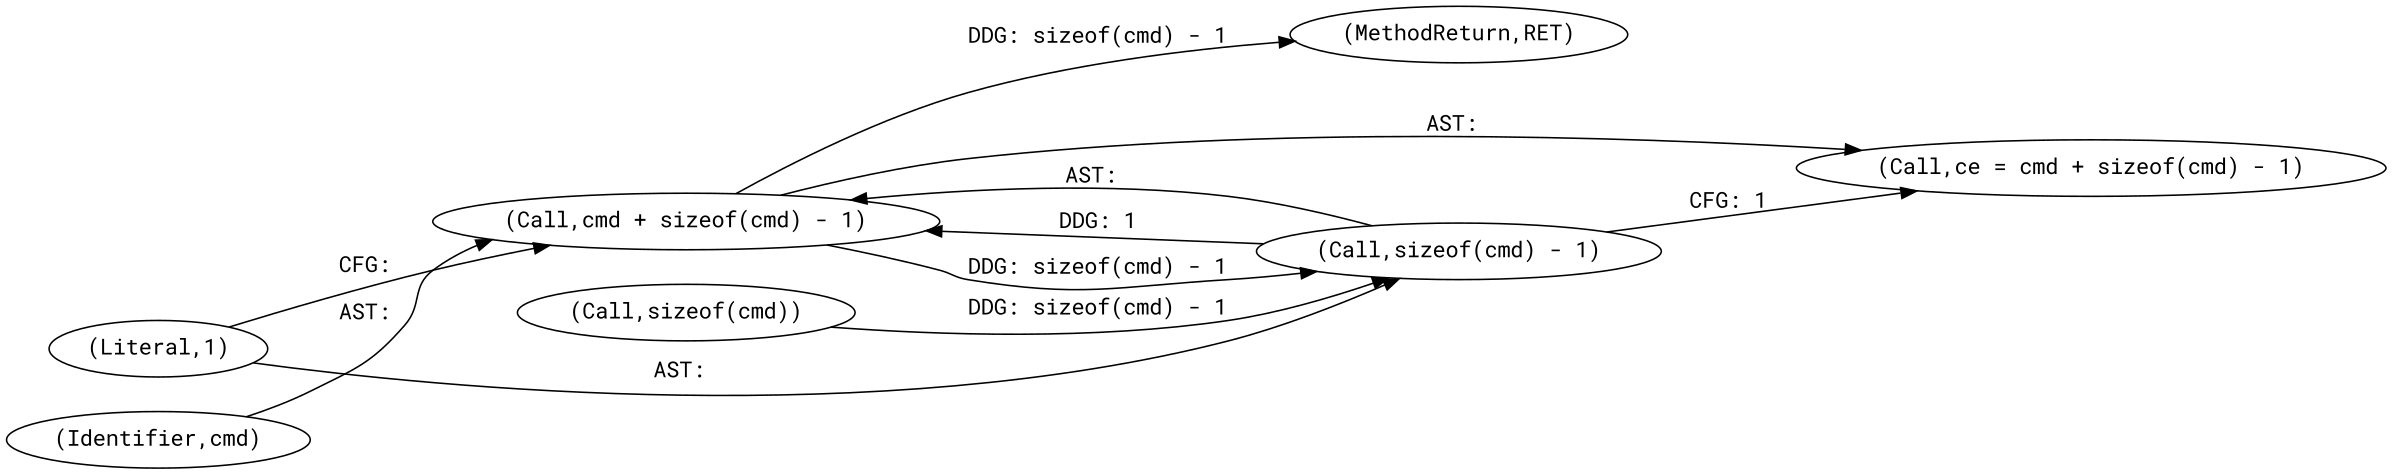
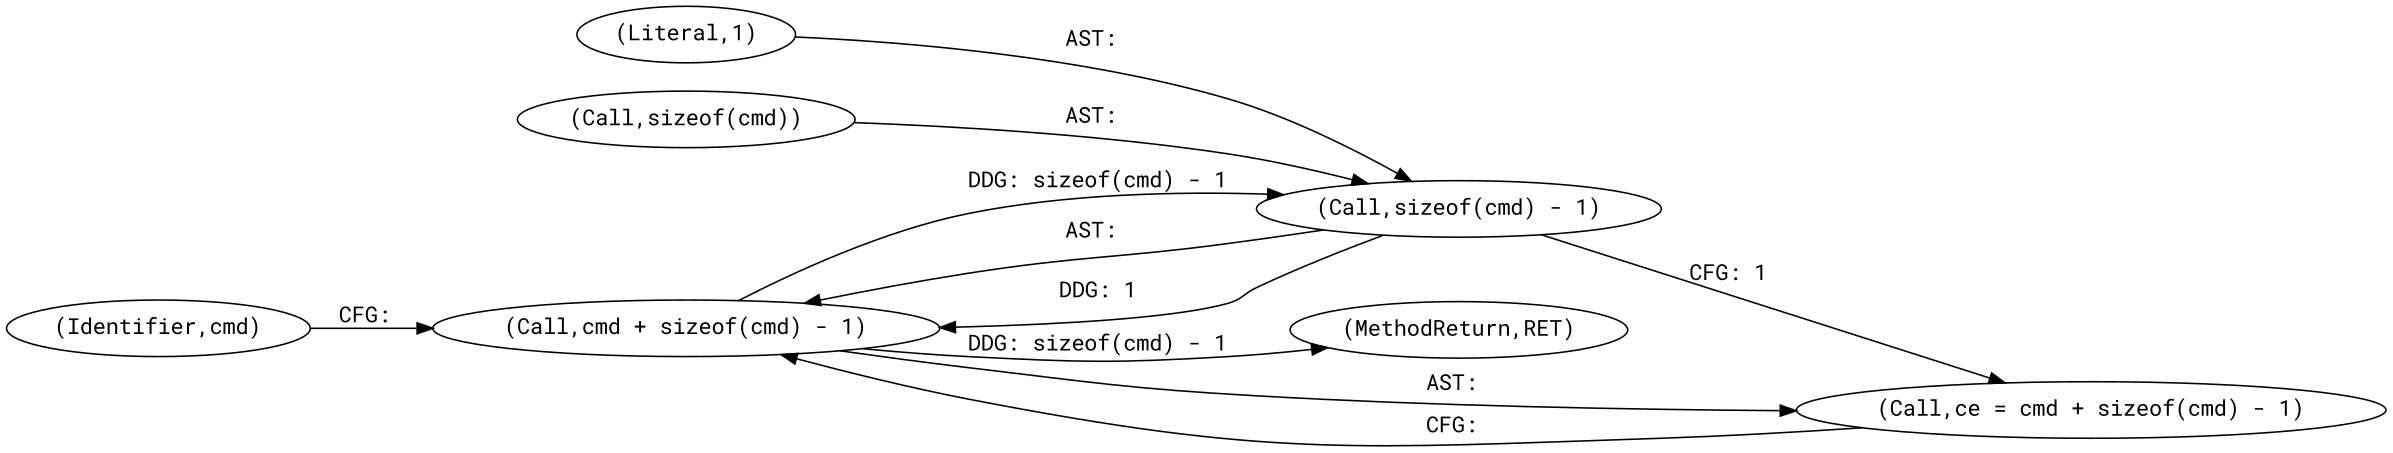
(380, 283) -> (1325, 445)
(1098, 309) -> (1098, 117)
(372, 313) -> (372, 317)
